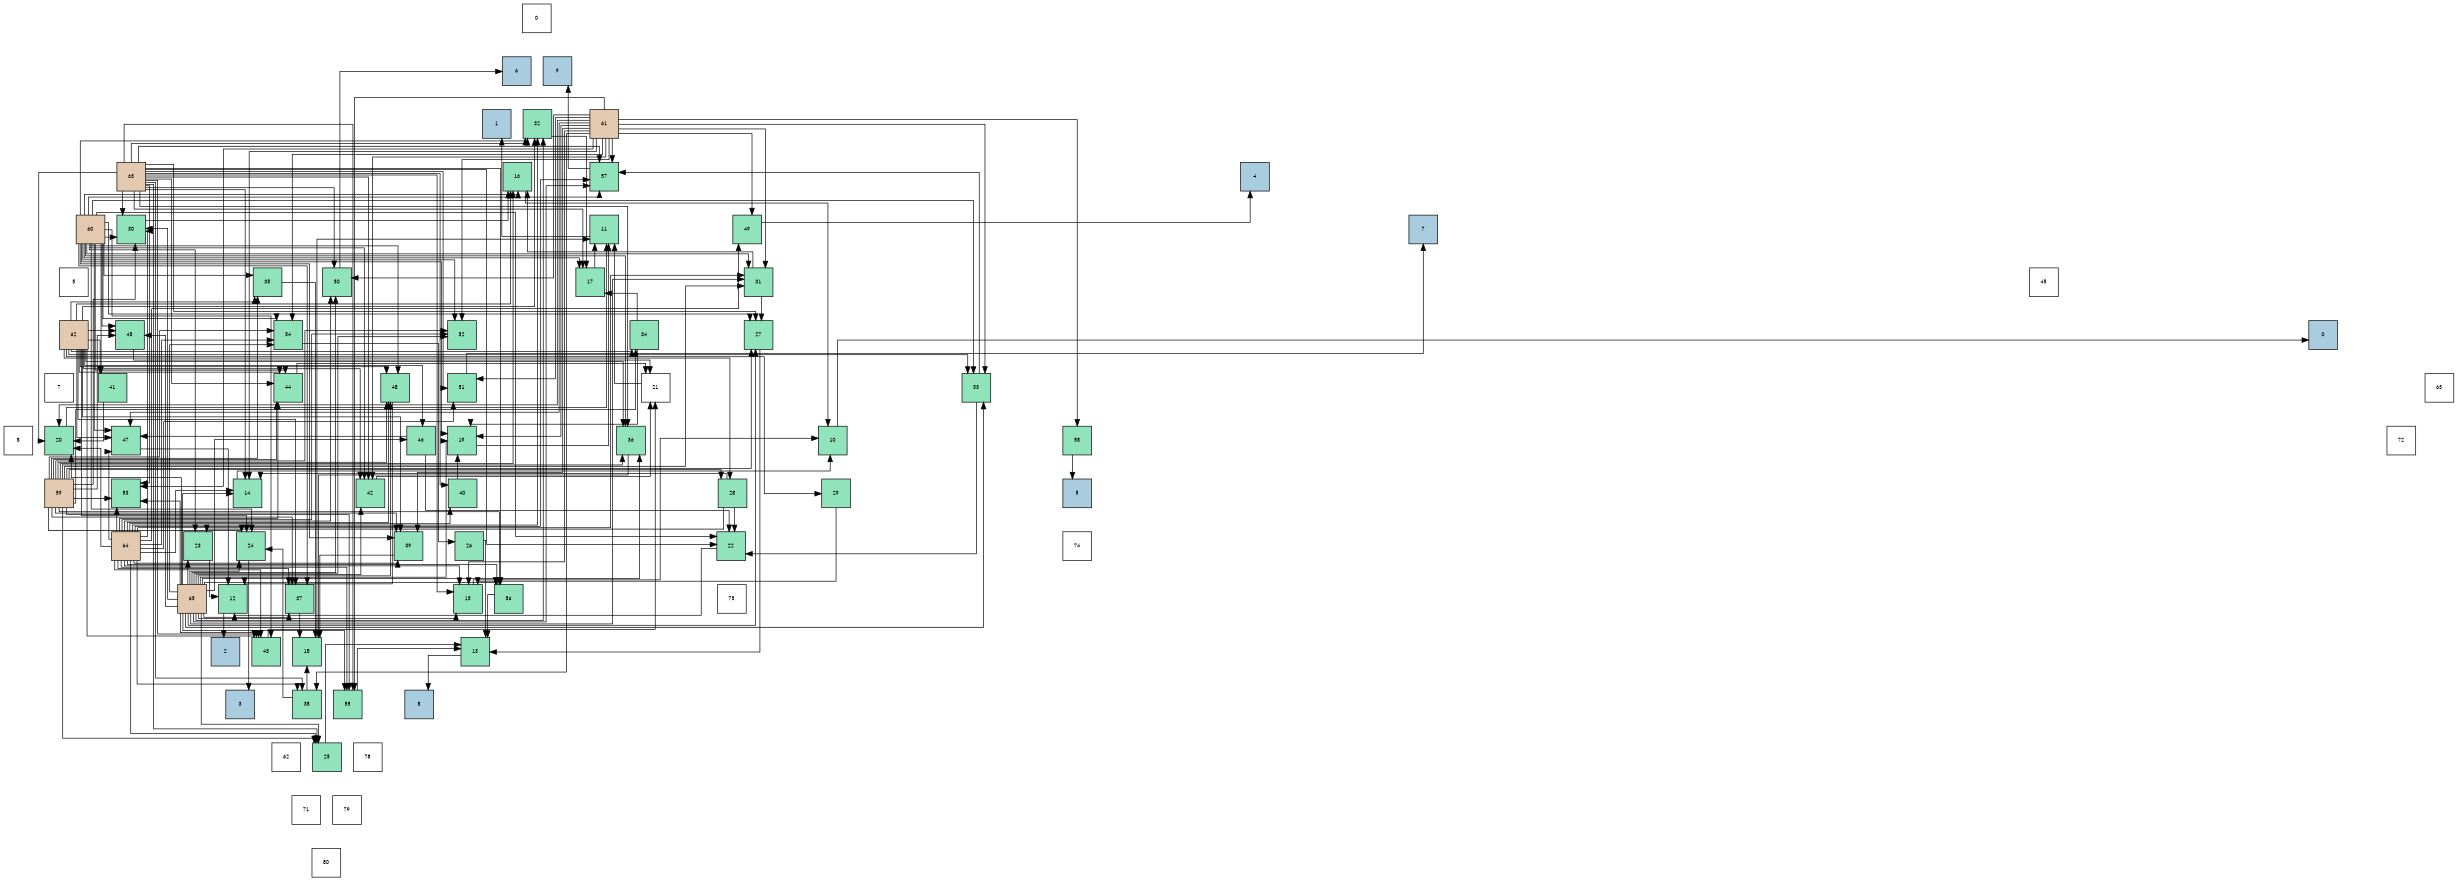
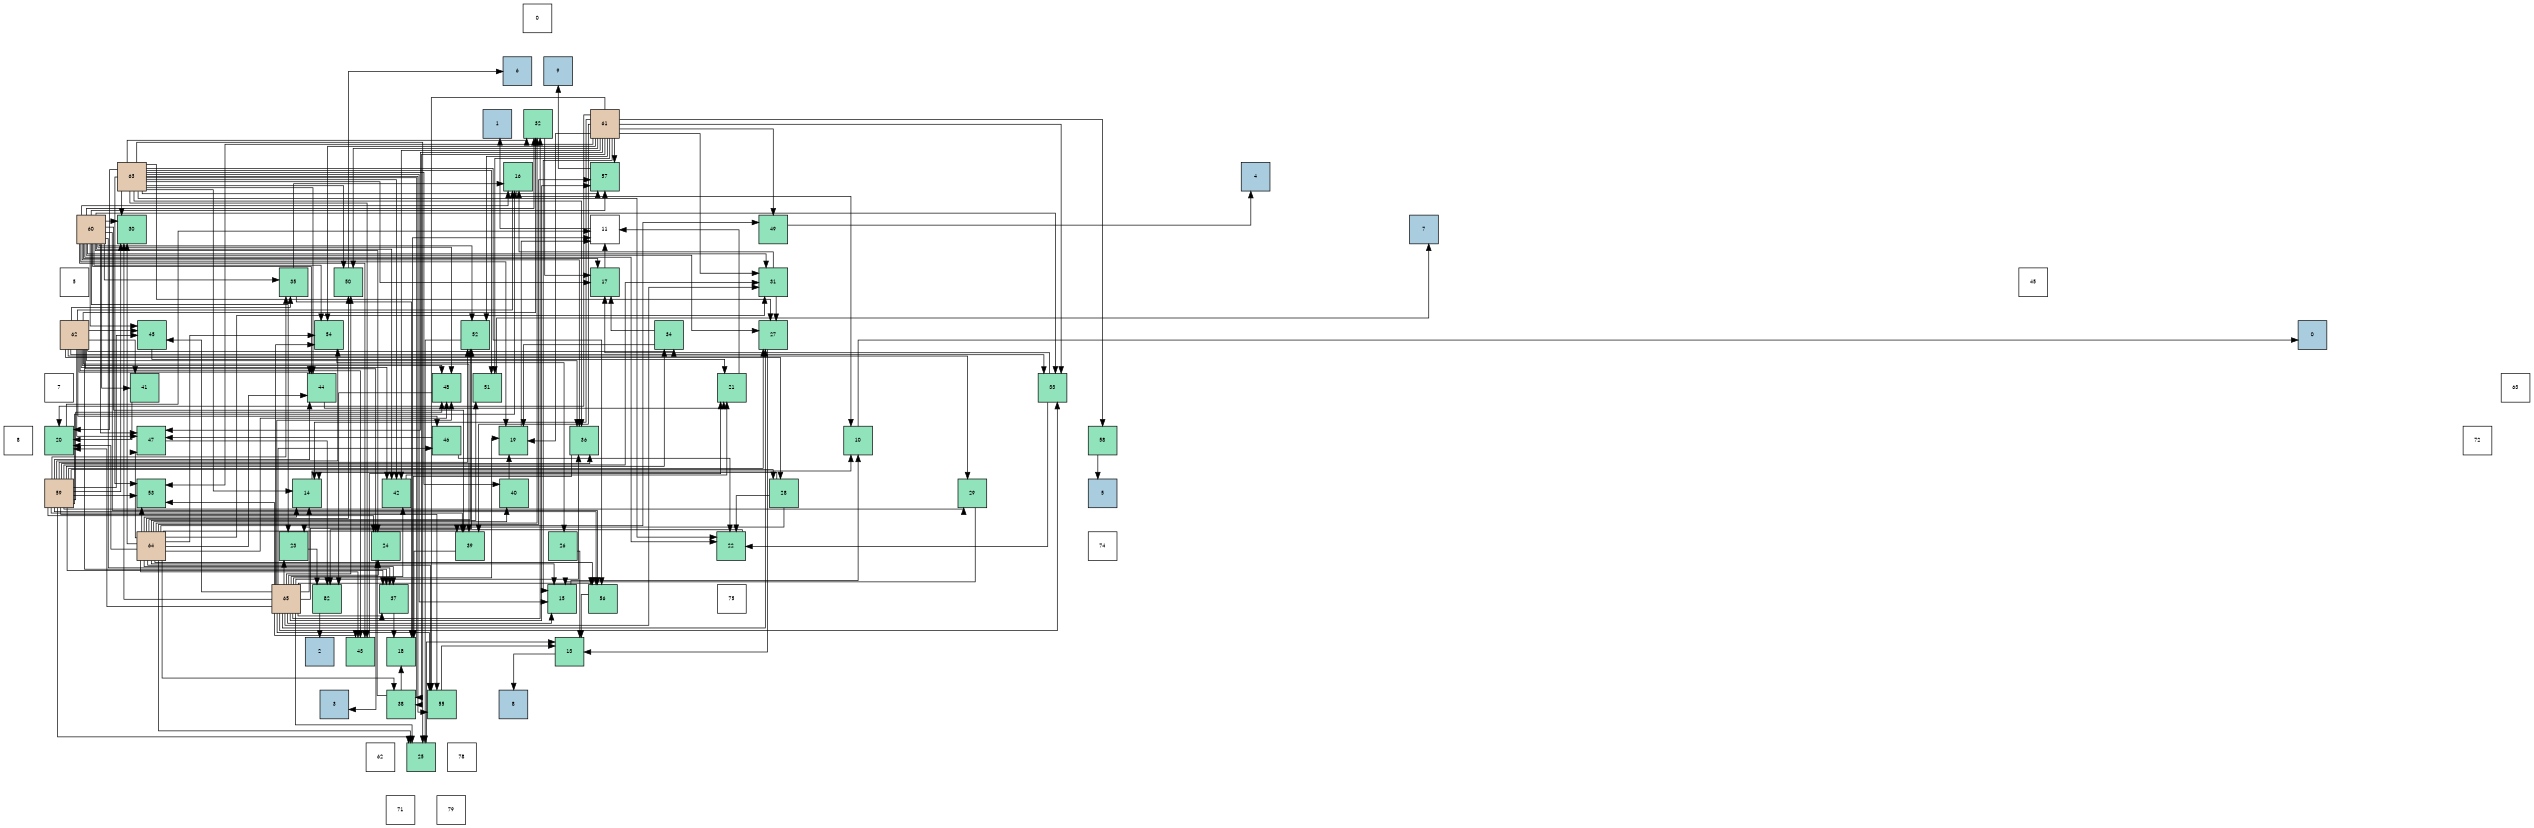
(903, 172) -> (813, 353)
(338, 220) -> (389, 184)
(604, 229) -> (605, 229)
(656, 388) -> (732, 388)
none -> (626, 509)
none -> (246, 510)
none -> (425, 520)
(233, 599) -> (327, 599)
(326, 863) -> none
